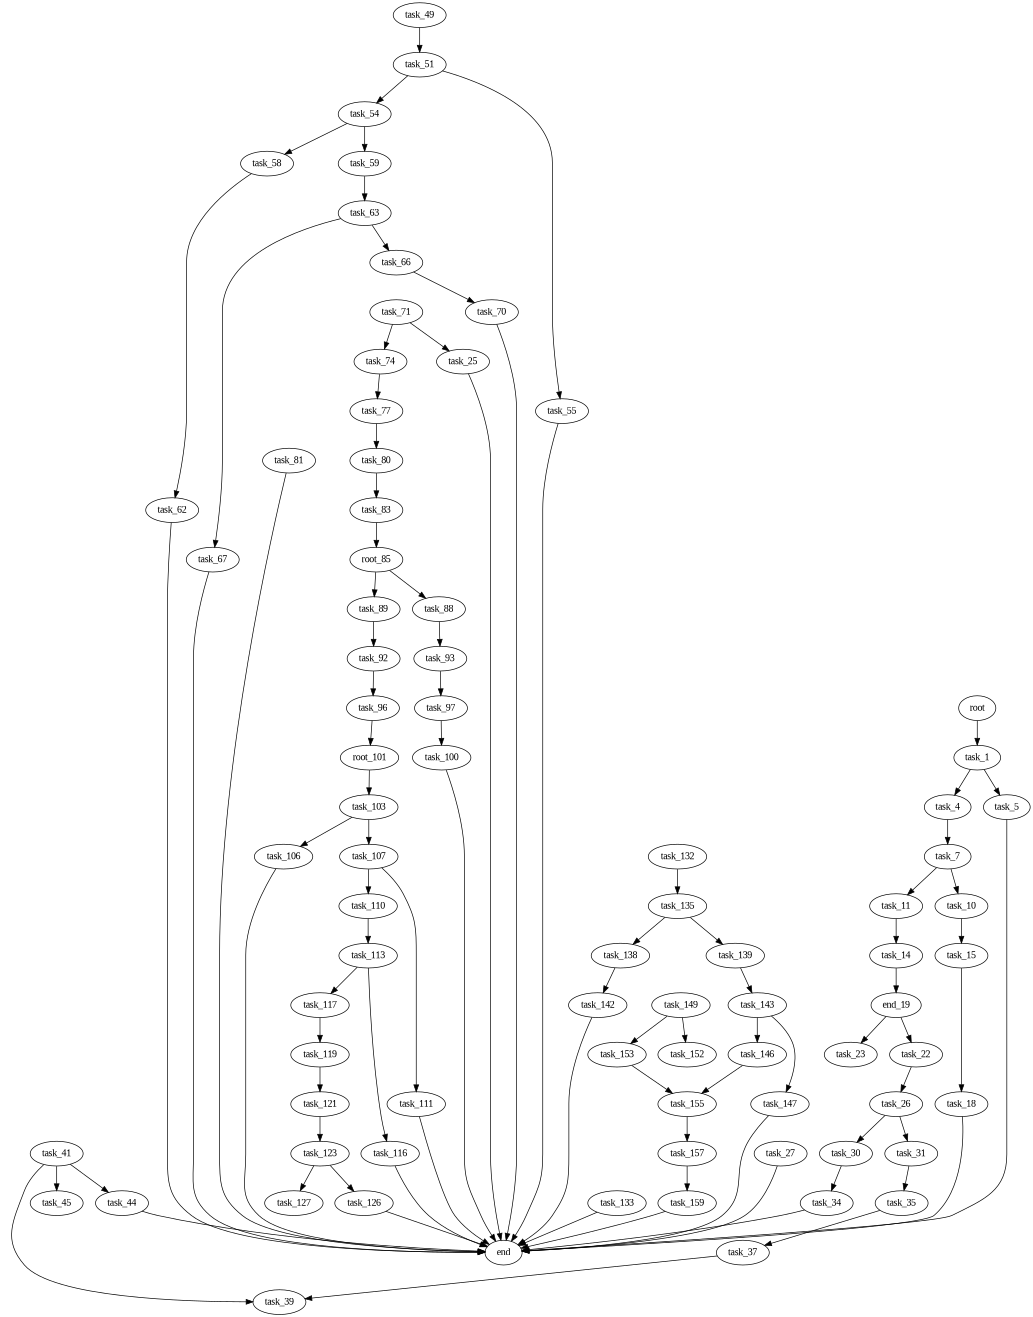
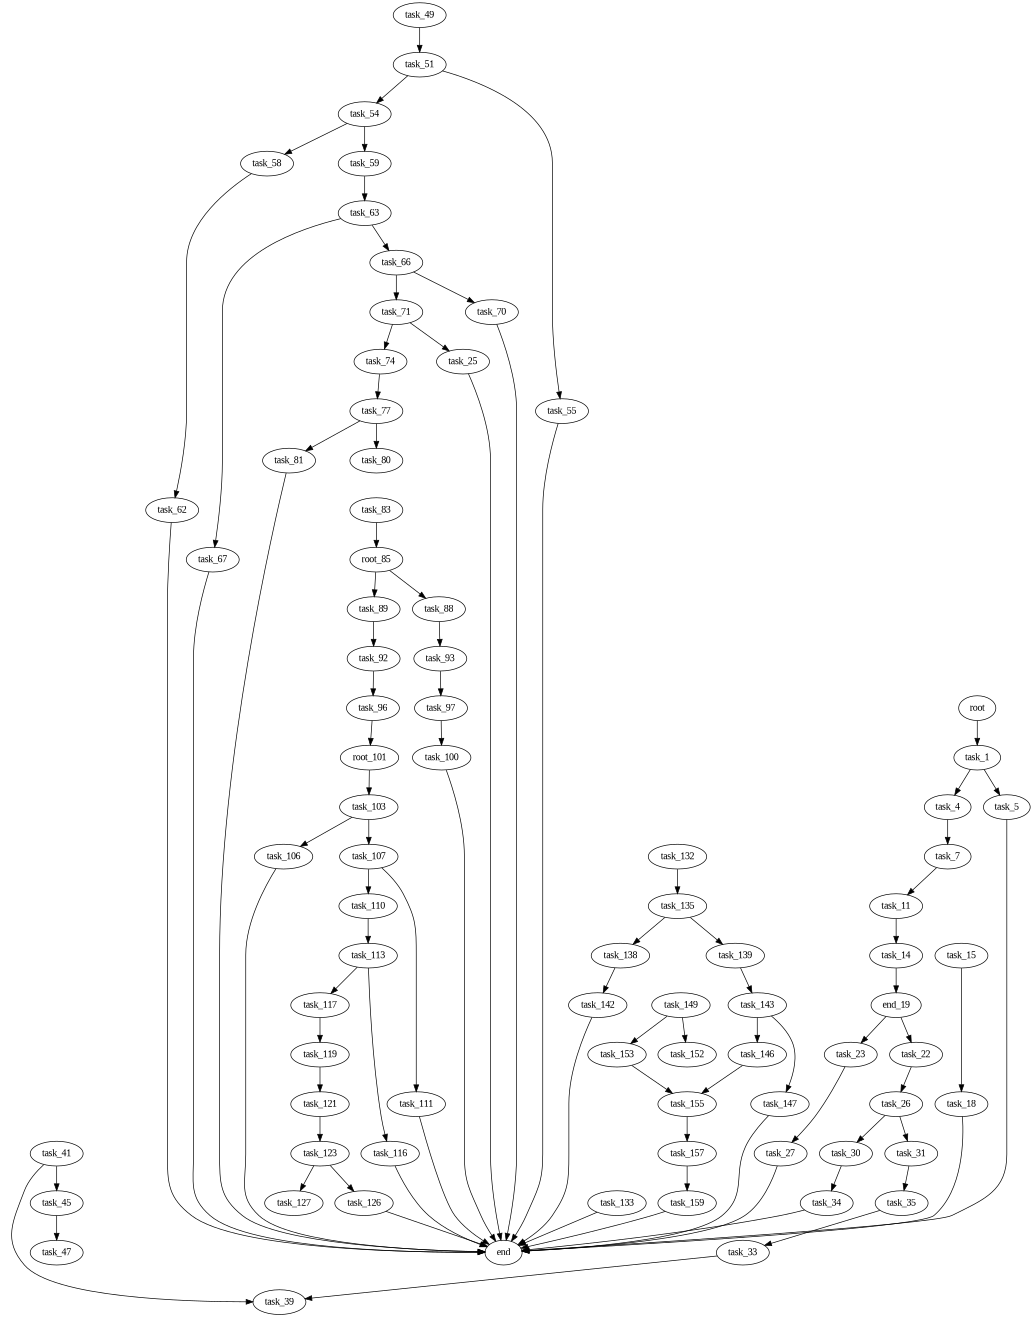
none -> (396, 284)
none -> (336, 434)
(376, 482) -> none
(961, 906) -> none
none -> (824, 1104)
(122, 1203) -> none
none -> (57, 1253)
(743, 1253) -> (743, 1253)
